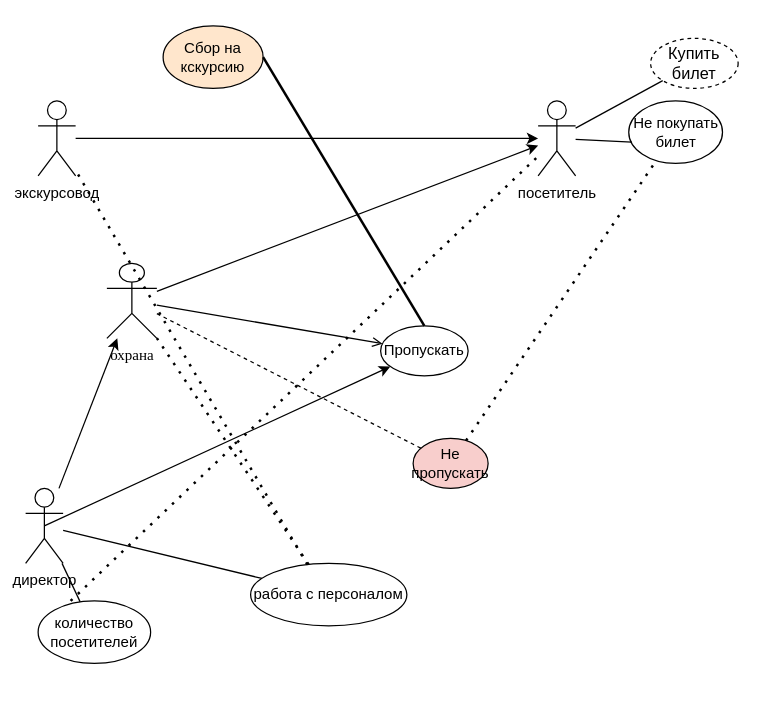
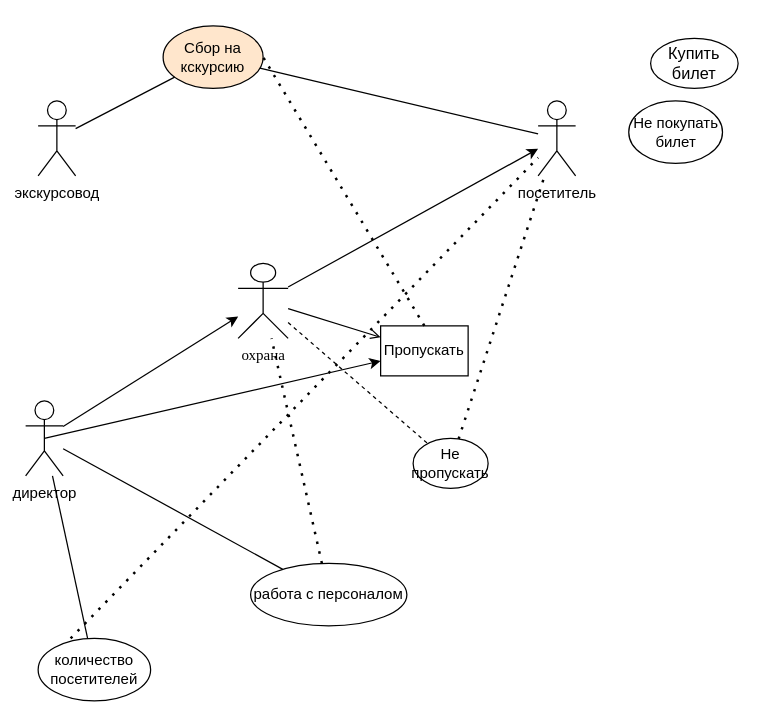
(694, 63) -> (694, 63)
none -> (125, 103)
(619, 104) -> none
(303, 138) -> none
(603, 140) -> (399, 101)
(344, 192) -> (344, 192)
(132, 301) -> (263, 301)
(560, 302) -> (502, 307)
(424, 351) -> (424, 351)
(451, 463) -> (451, 463)
(250, 467) -> none
(44, 526) -> (44, 438)
(94, 632) -> (94, 669)
